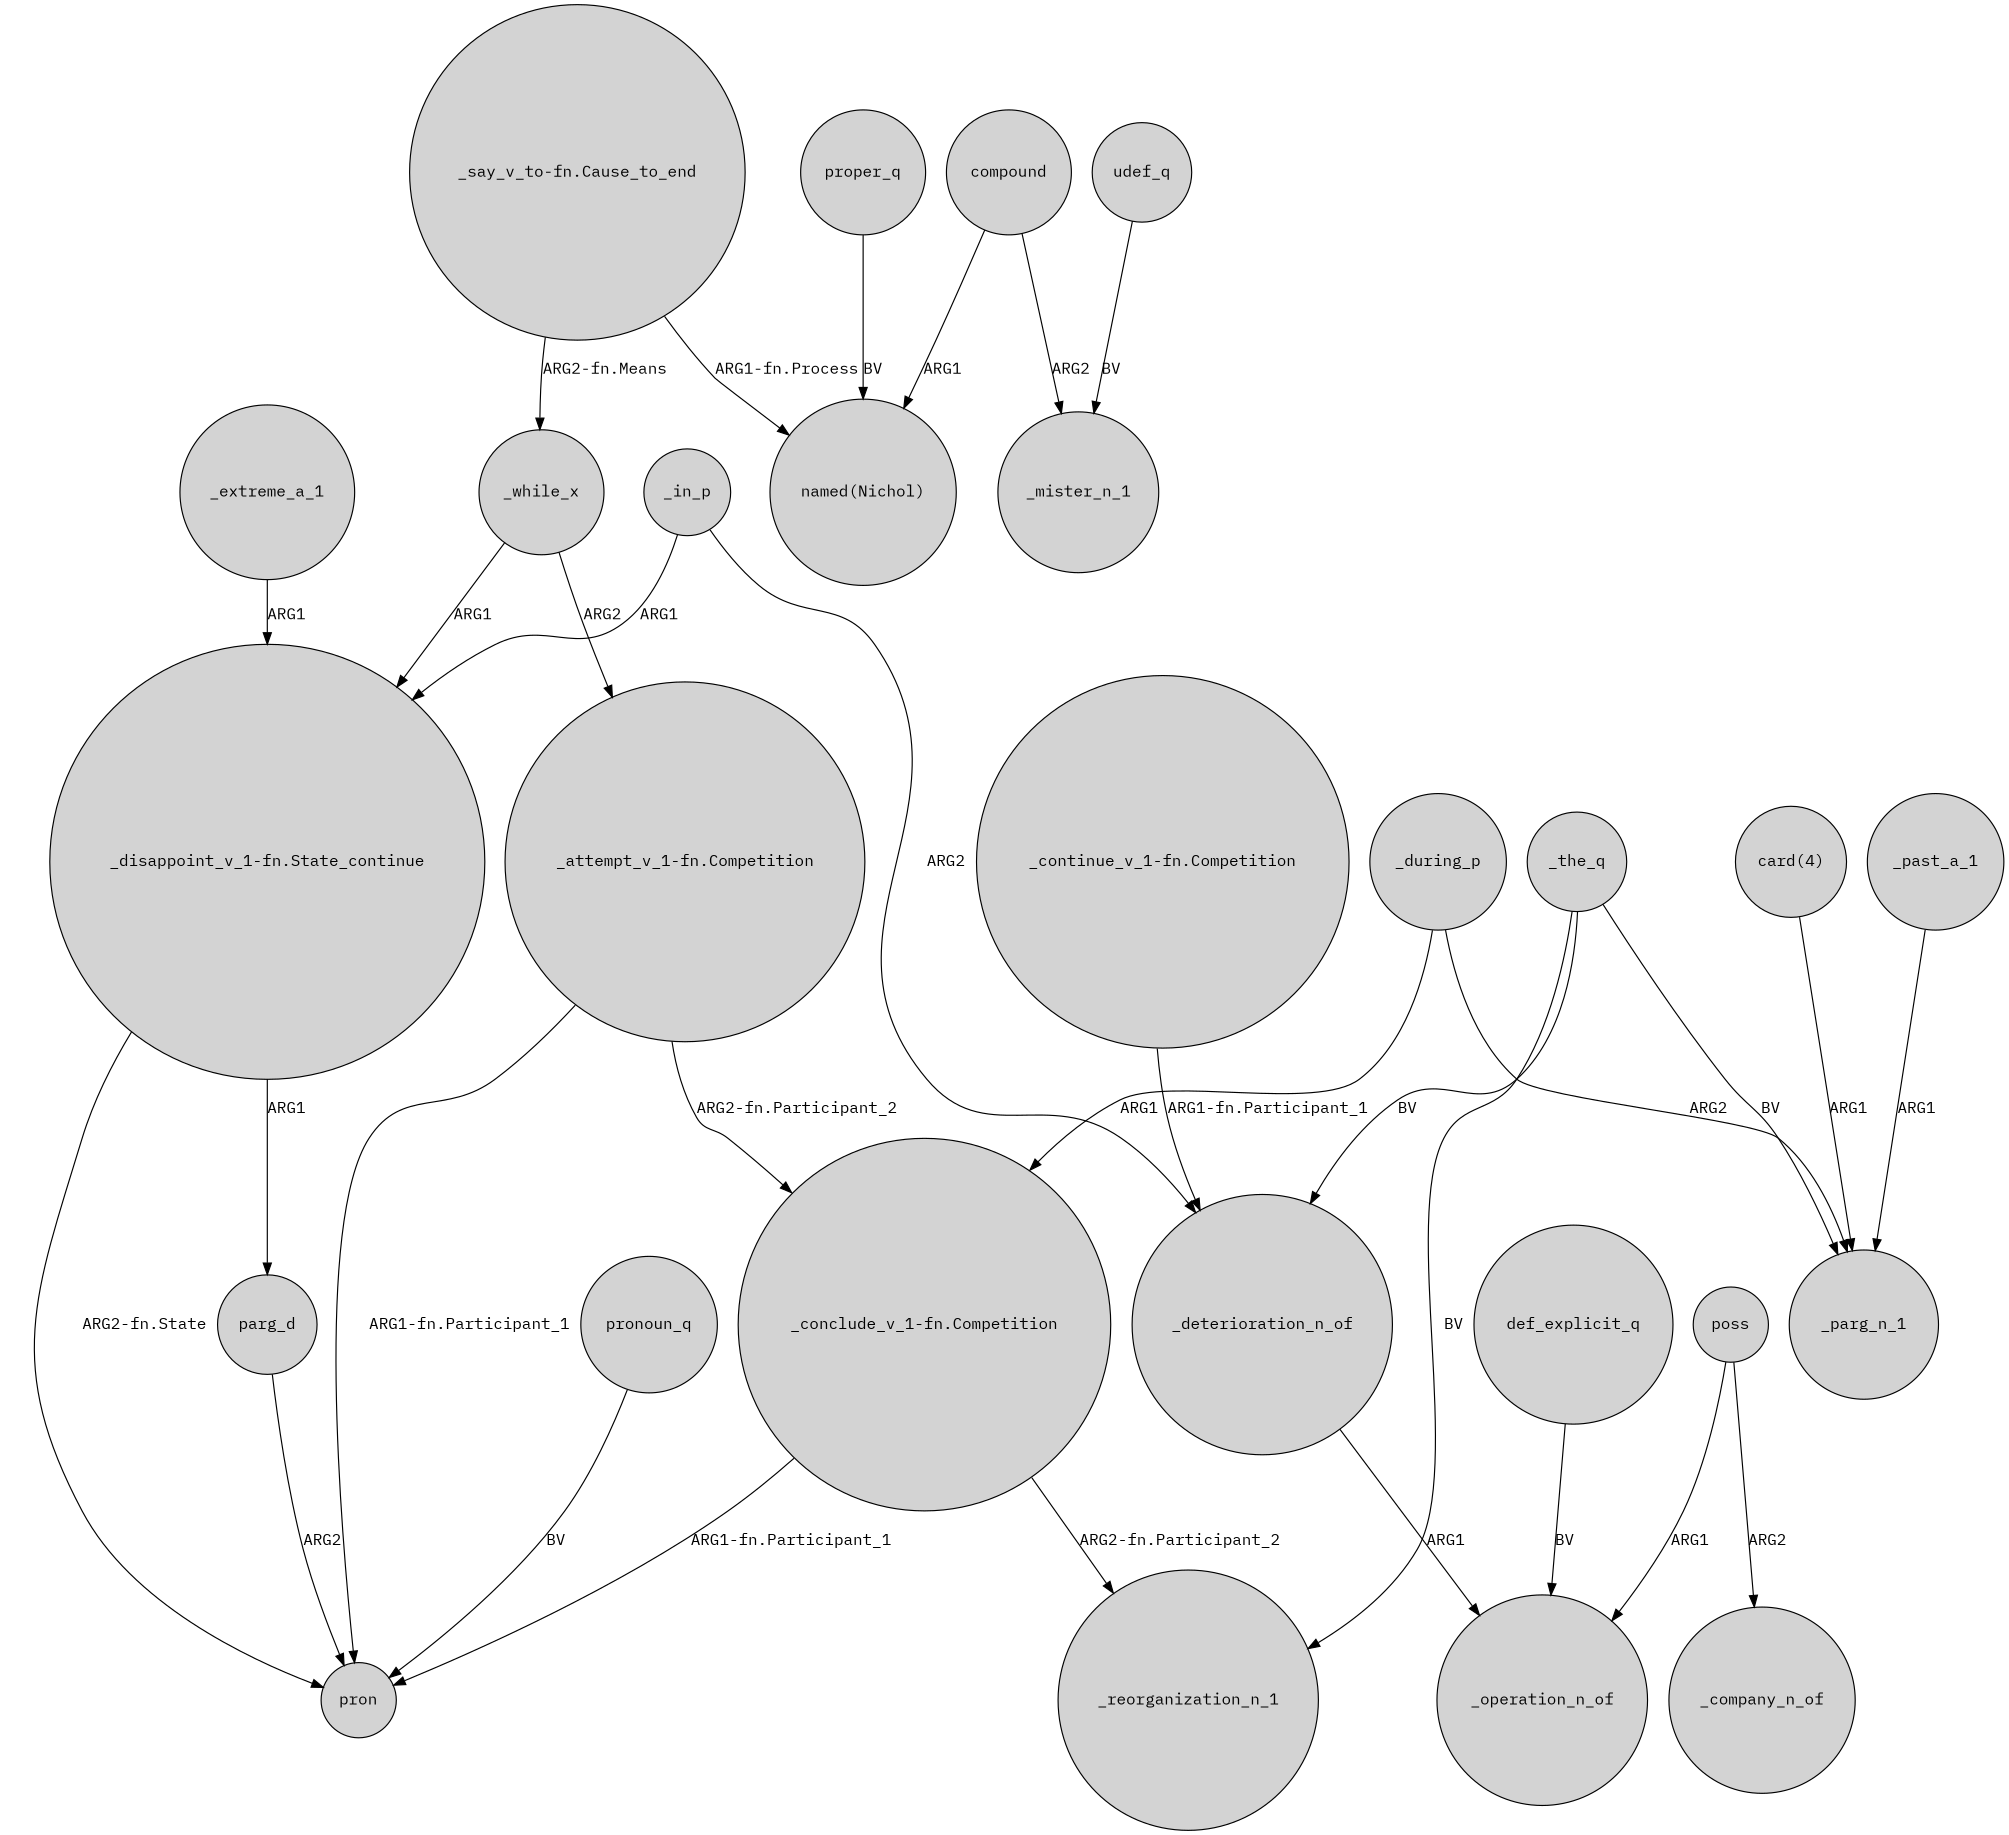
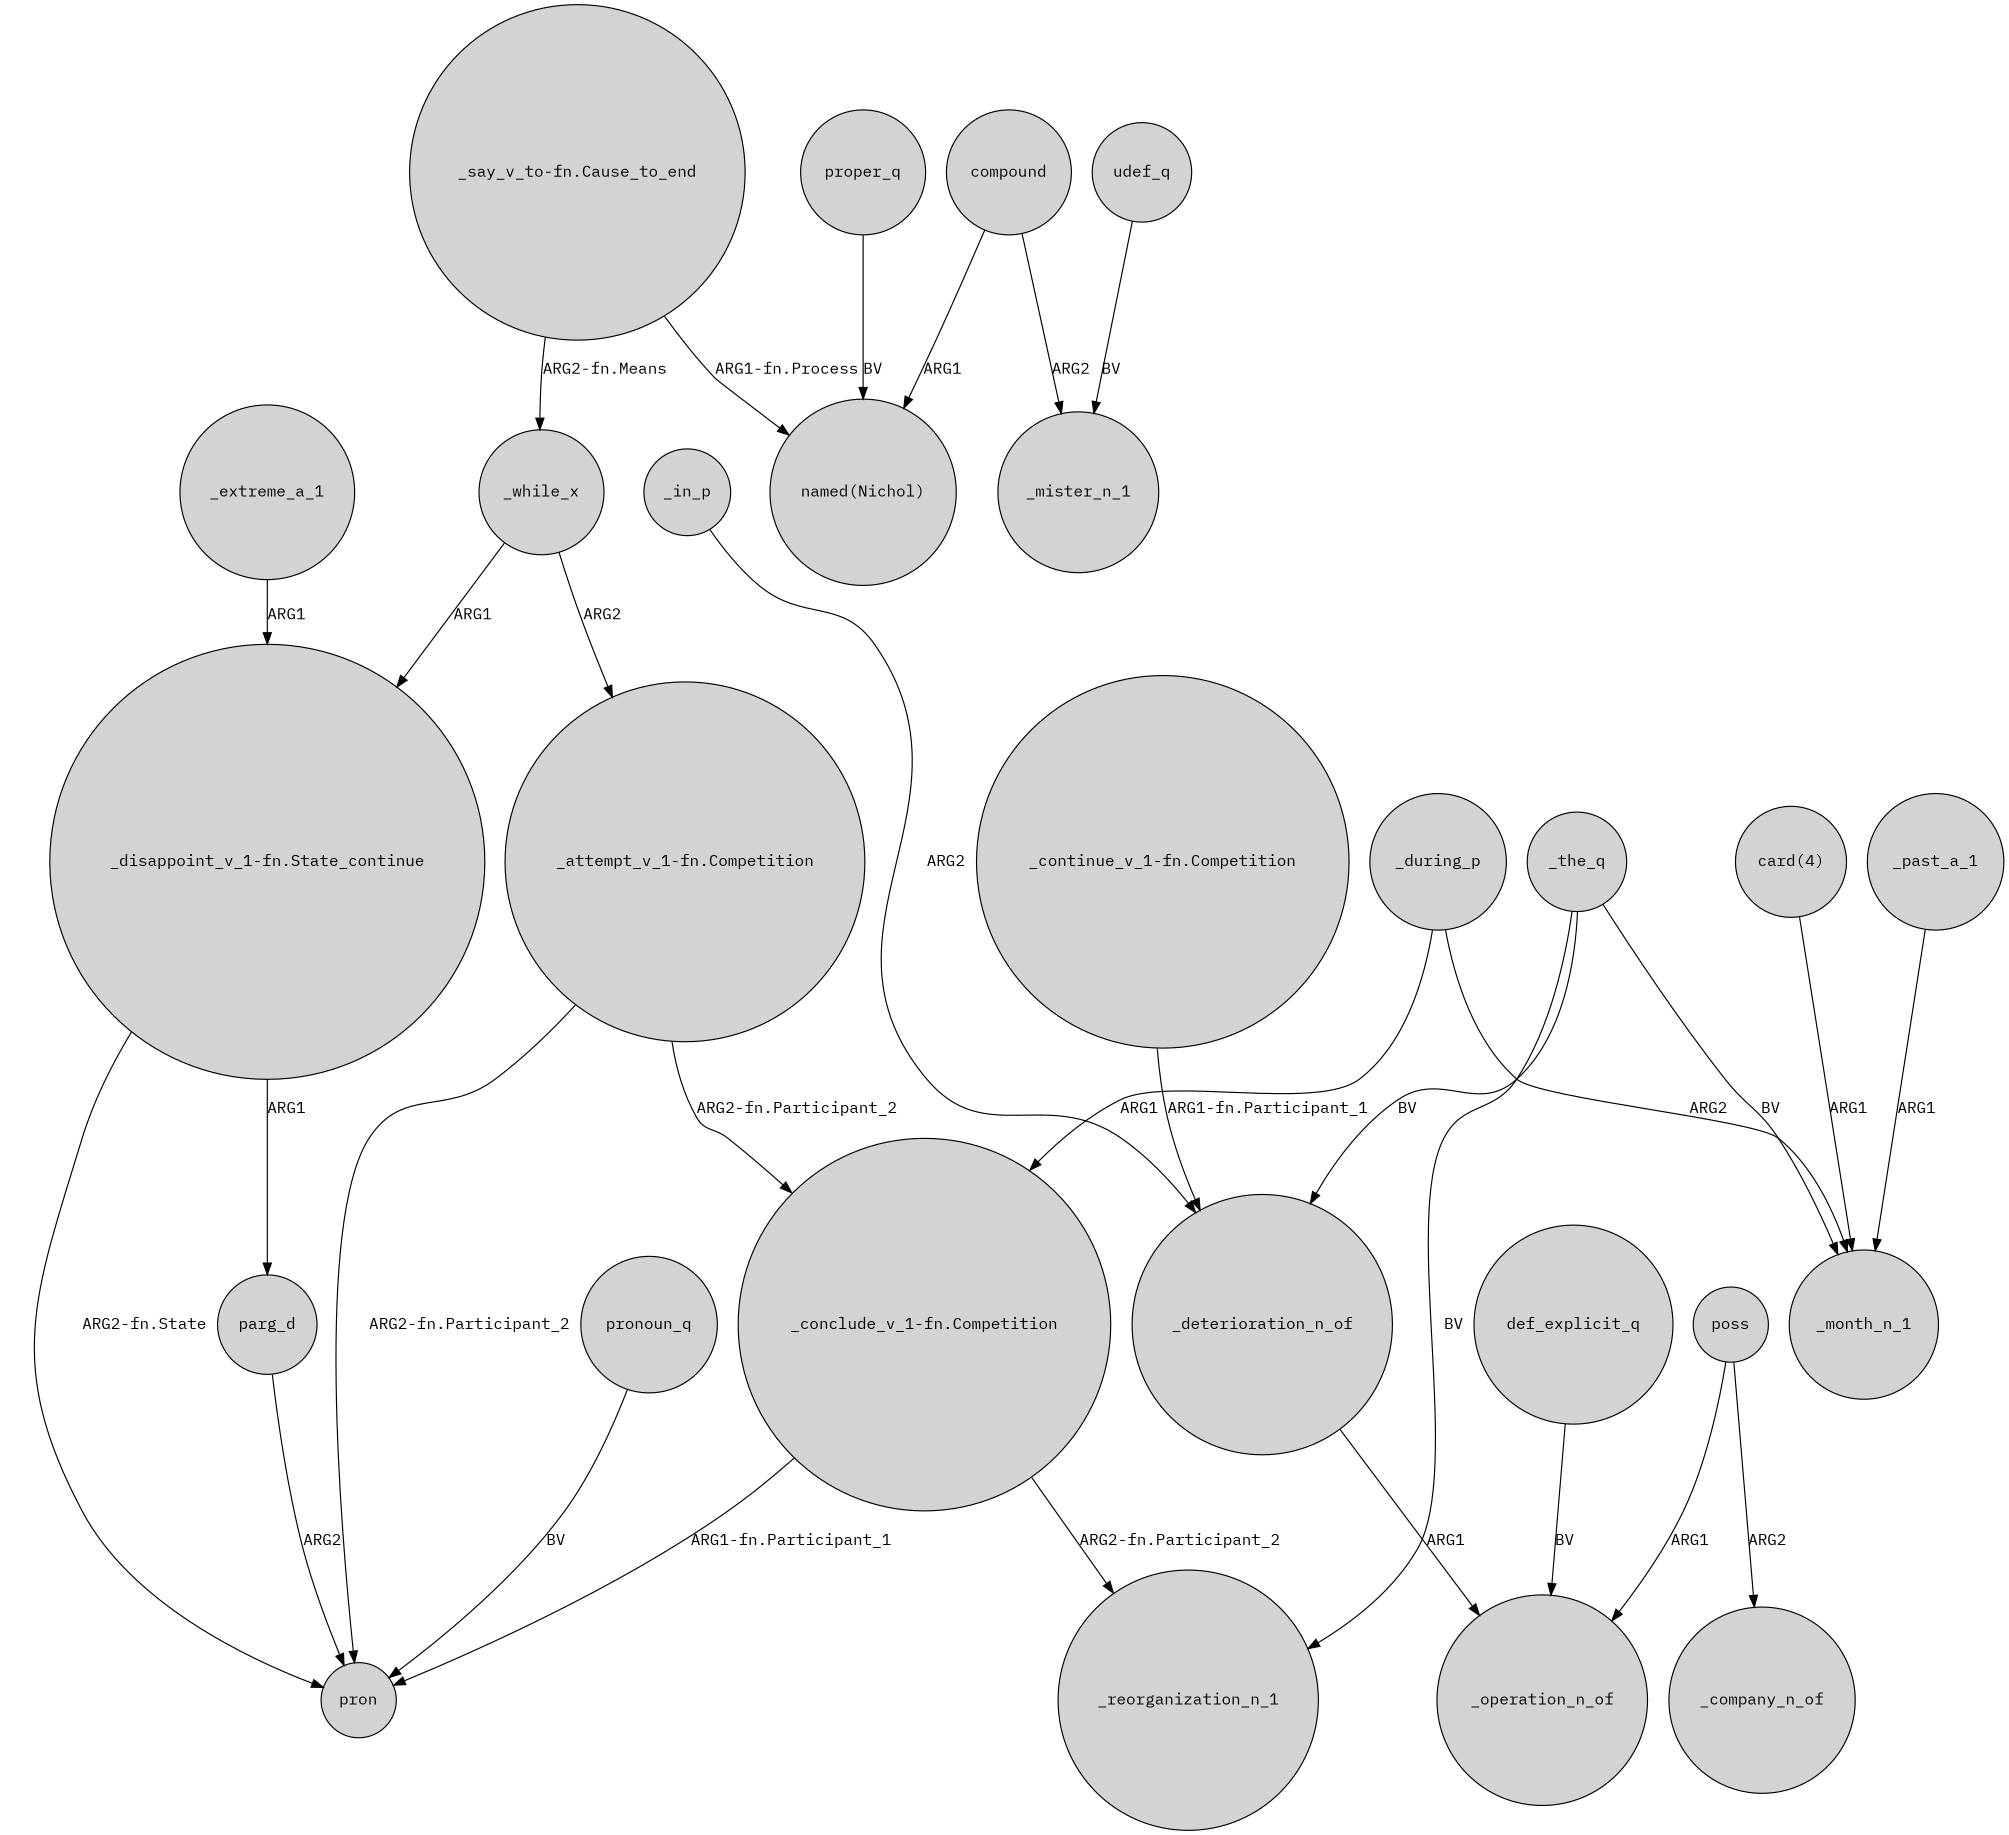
(569, 638) -> none
(470, 1325) -> (470, 1325)
(1864, 1325) -> (1864, 1325)
